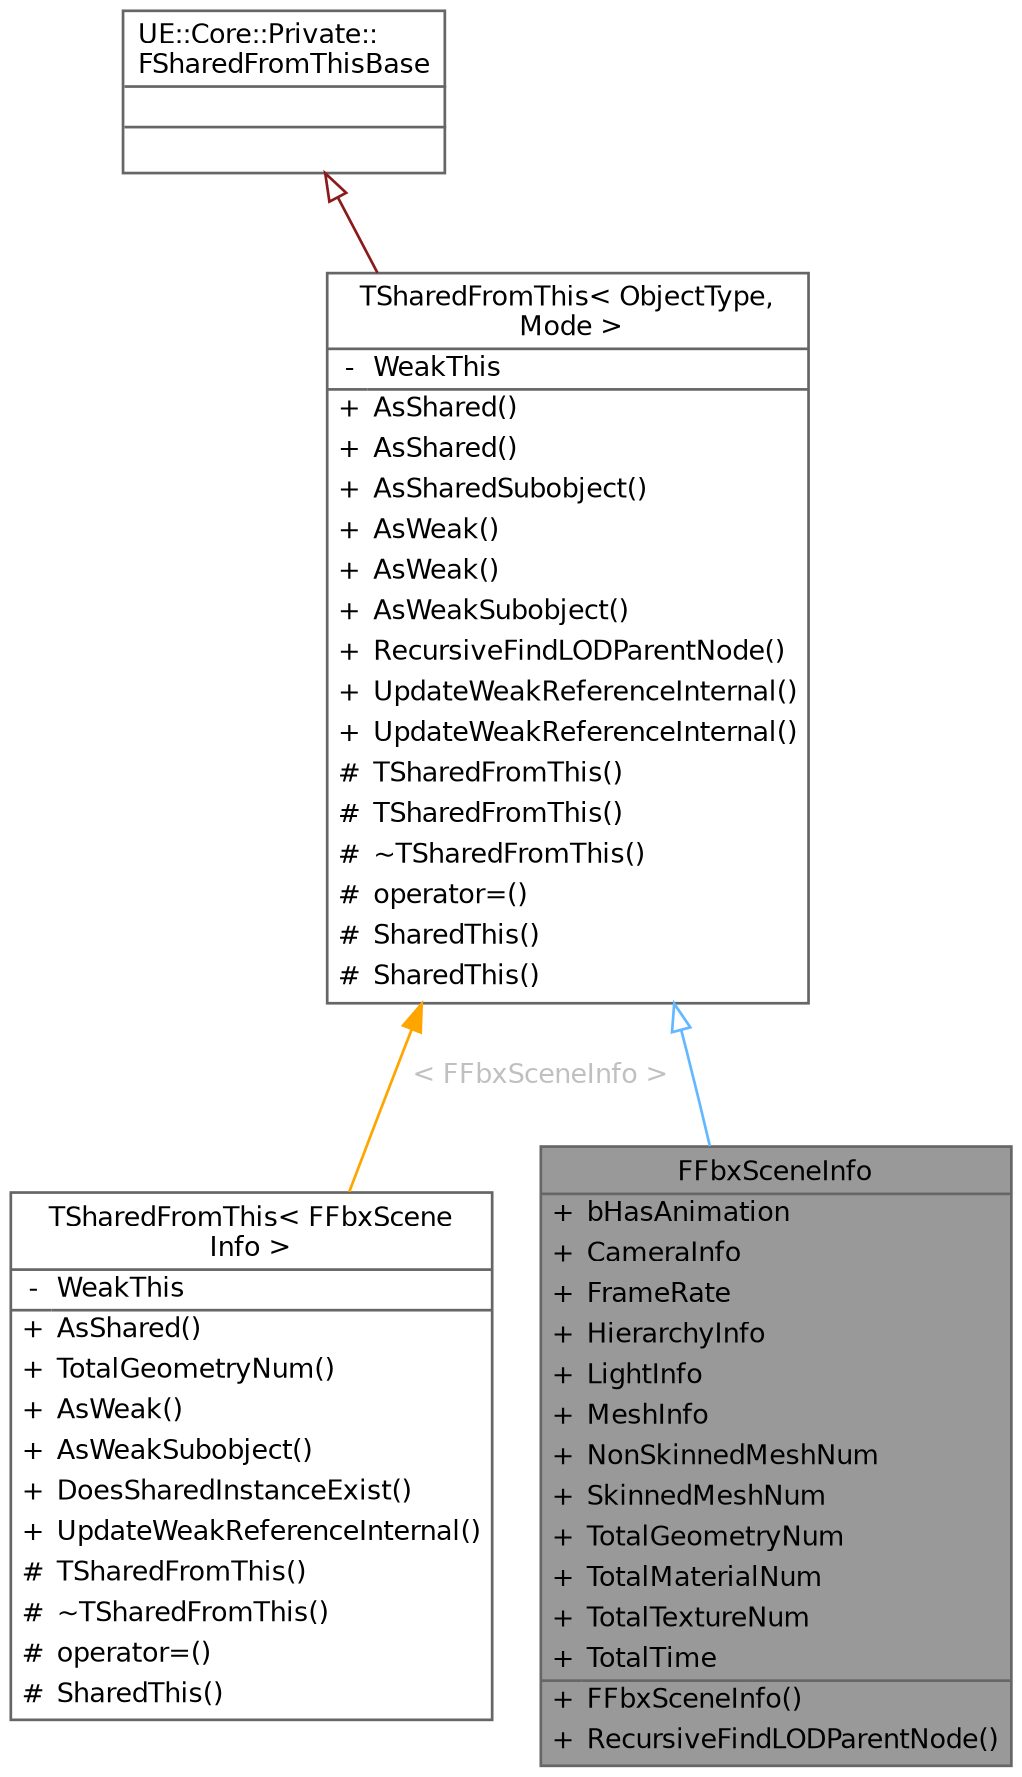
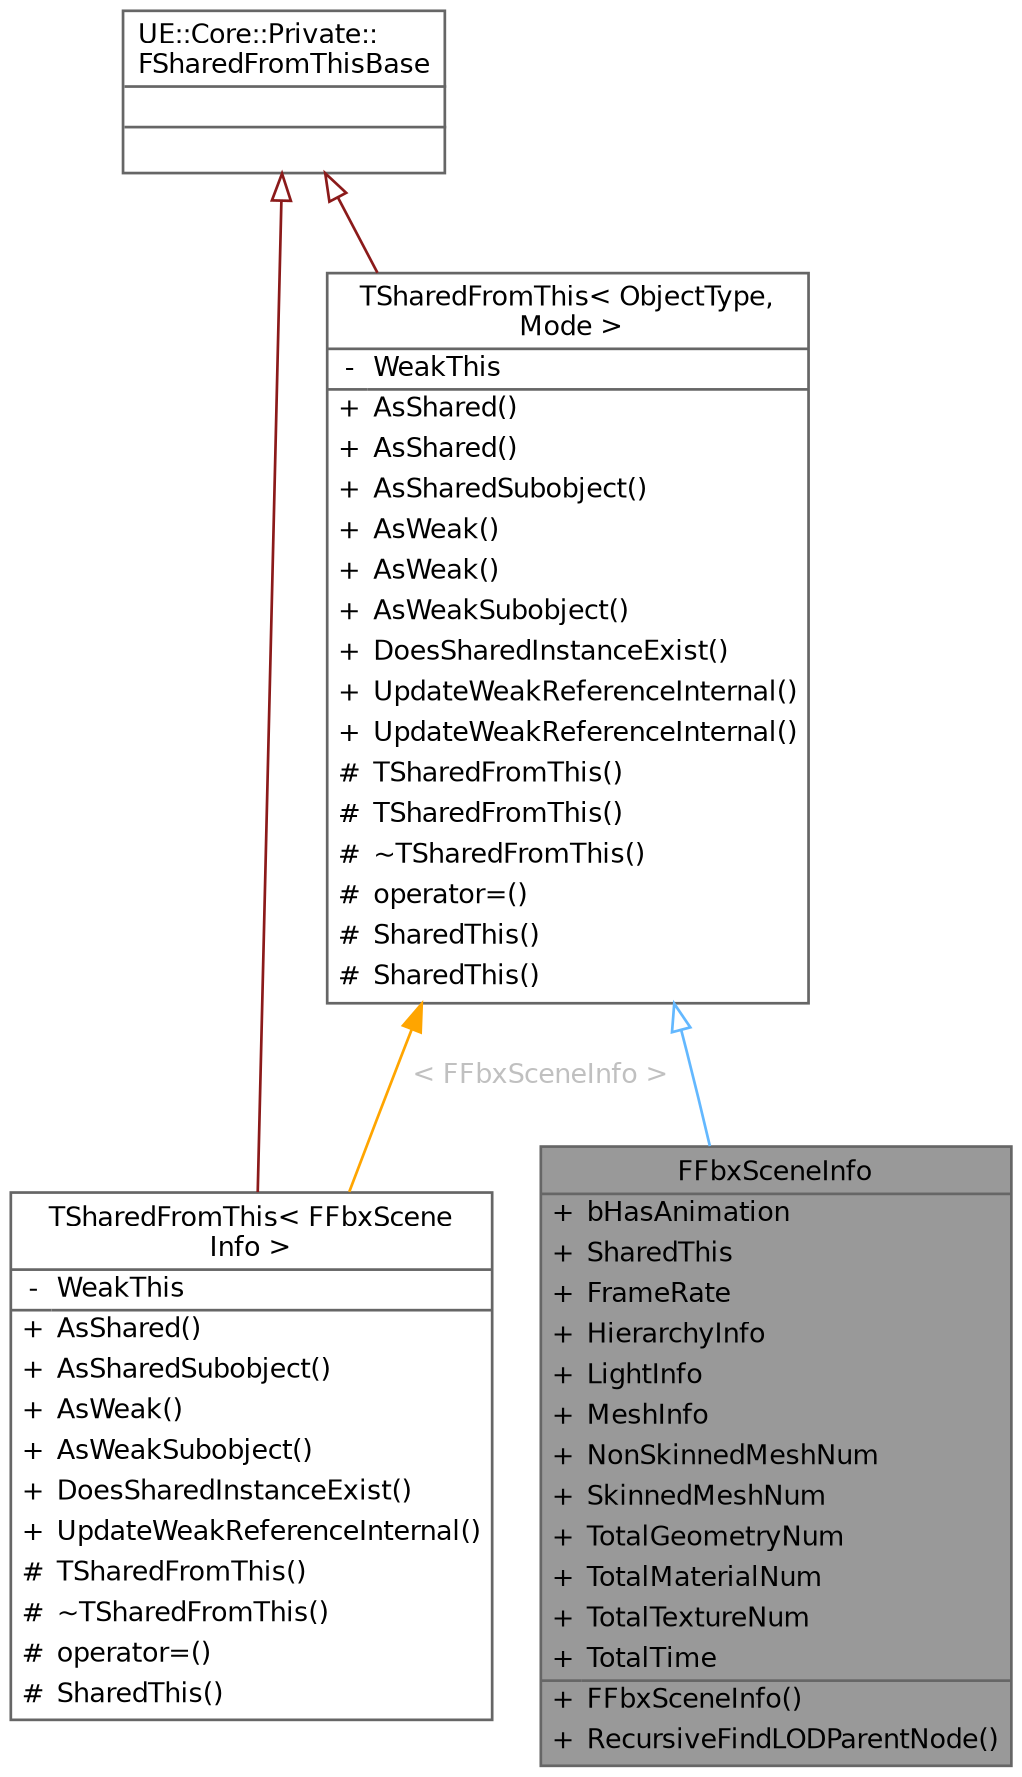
(580, 652) -> (552, 652)
none -> (270, 697)
(665, 1253) -> (661, 1253)
(196, 1370) -> (195, 1370)
